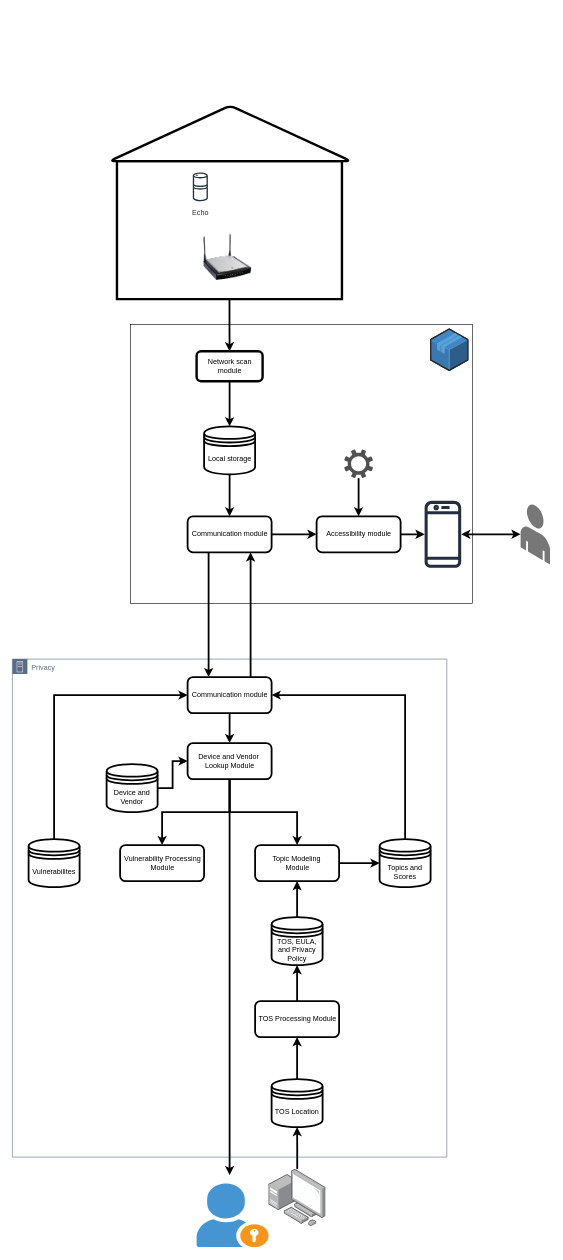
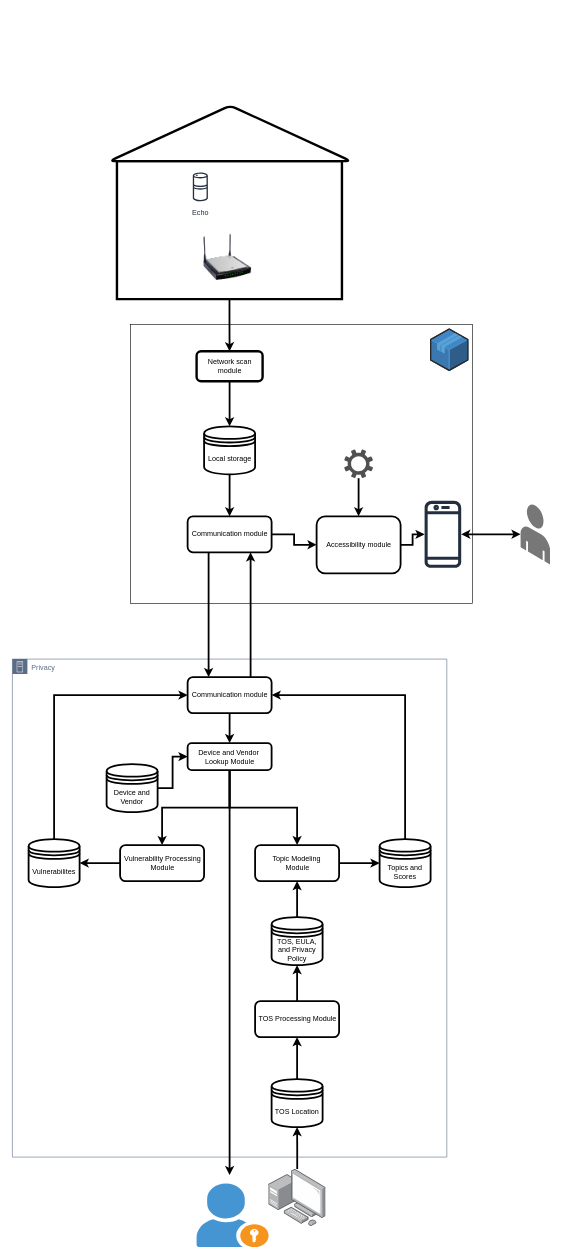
(359, 534) -> (359, 545)
(230, 761) -> (230, 757)
none -> (103, 863)
